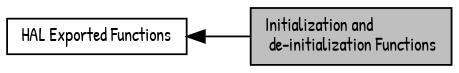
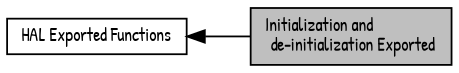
(351, 36) -> (351, 36)
